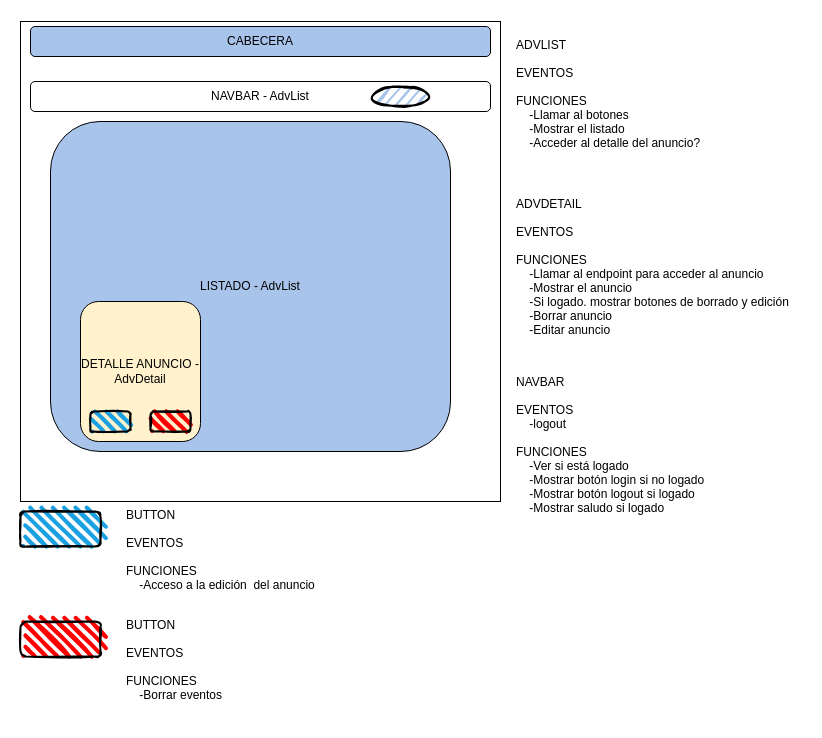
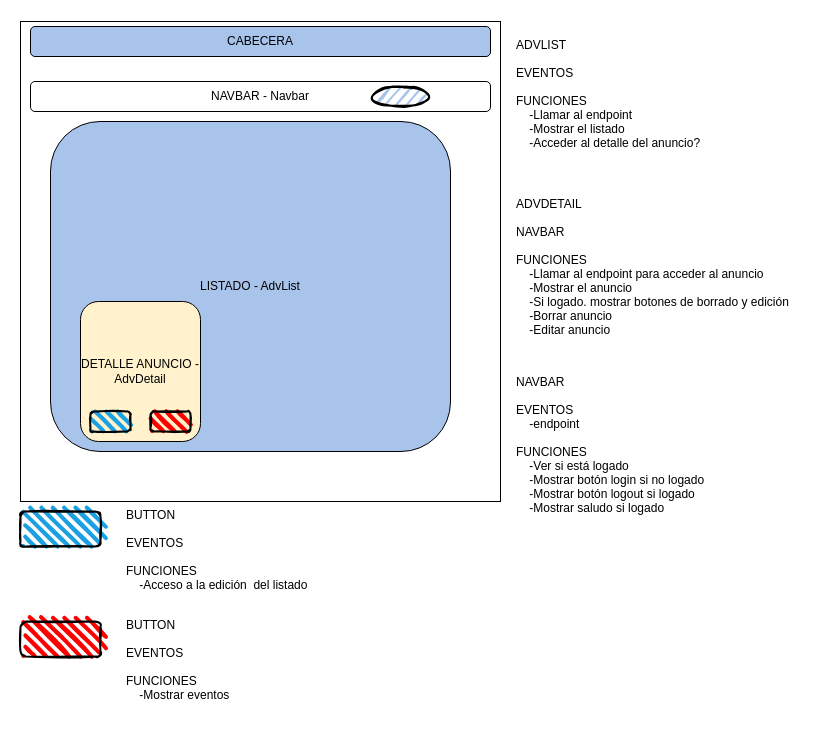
(540, 45) -> (540, 45)
(261, 97) -> (261, 97)
(546, 204) -> (546, 204)
(536, 382) -> (536, 382)
(146, 515) -> (146, 515)
(146, 625) -> (146, 625)
